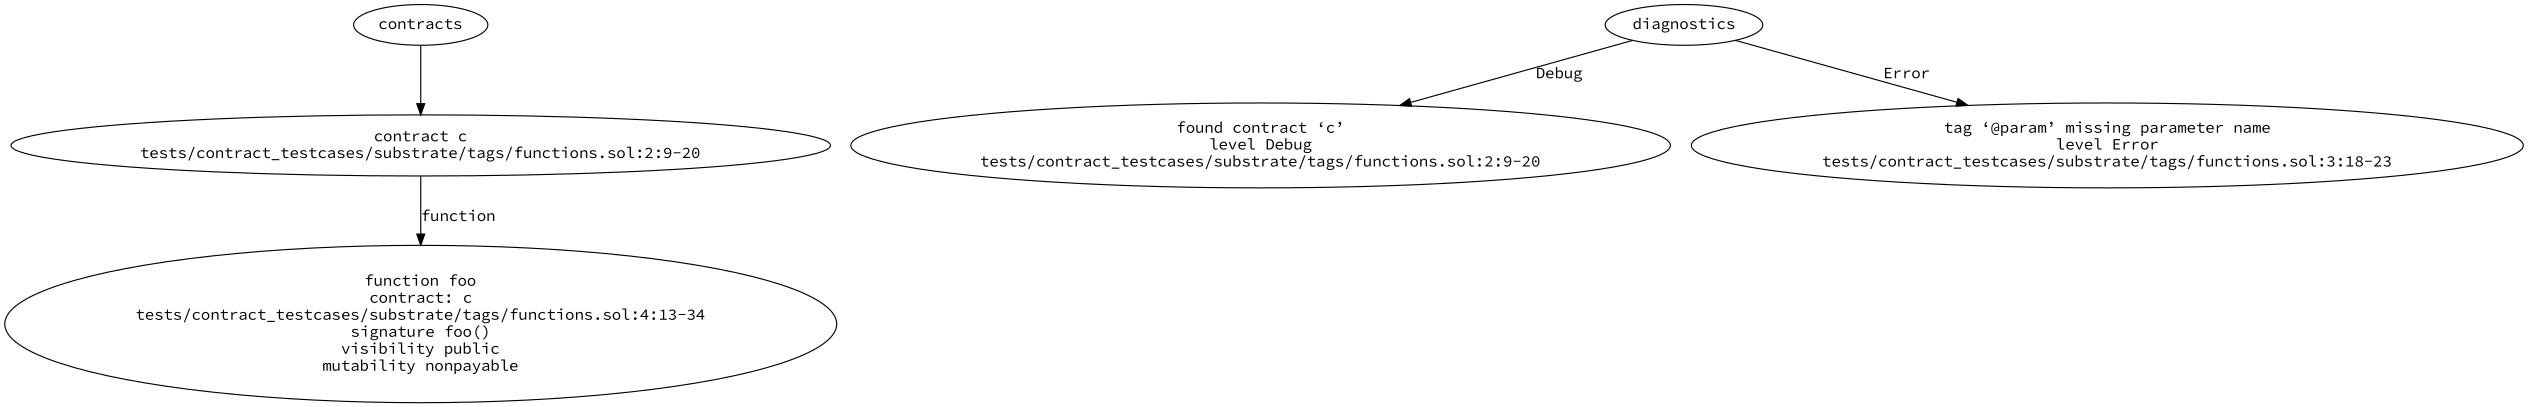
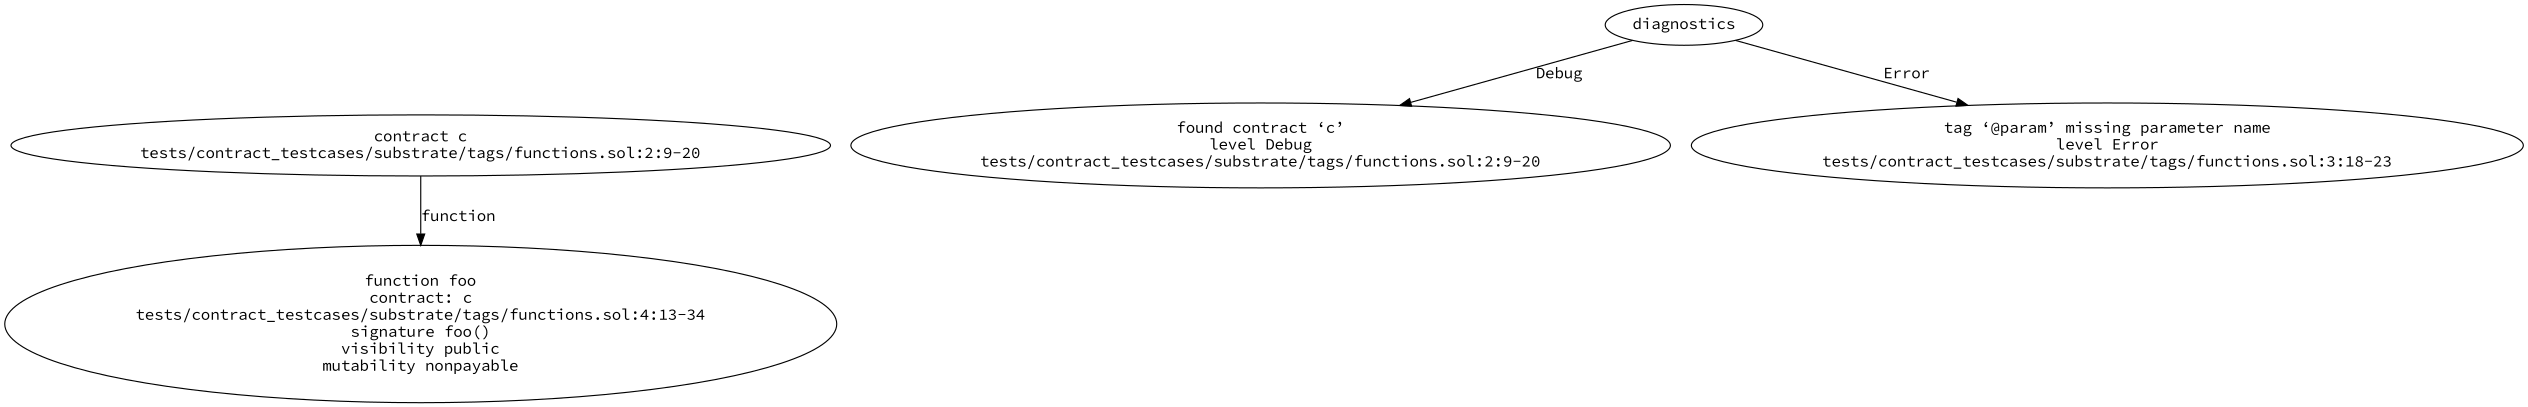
(421, 25) -> none
